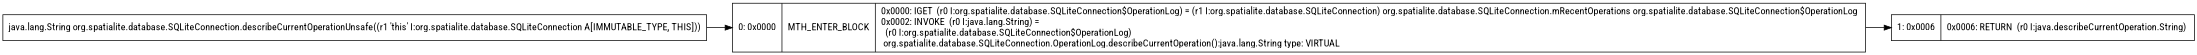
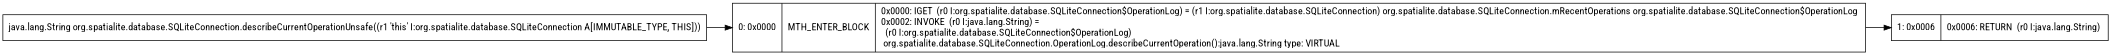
(2068, 27) -> (2025, 27)
